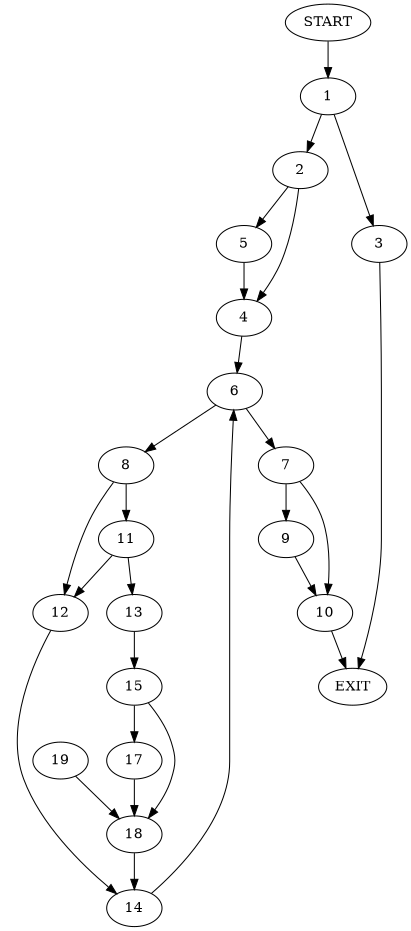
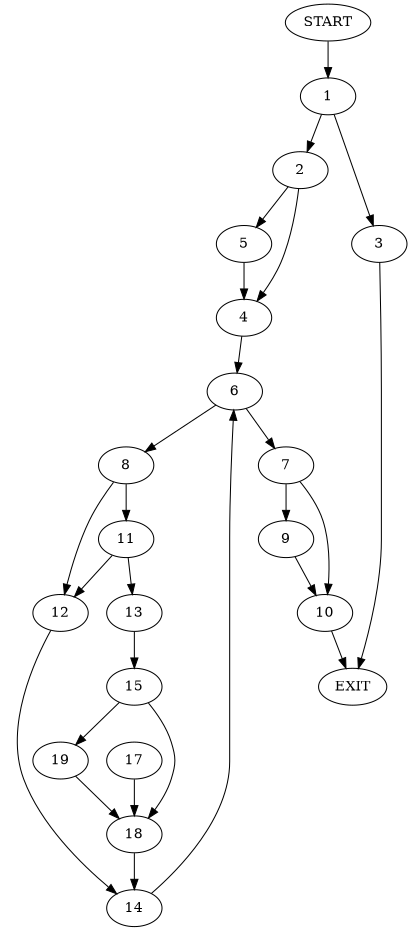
(134, 719) -> (101, 720)
